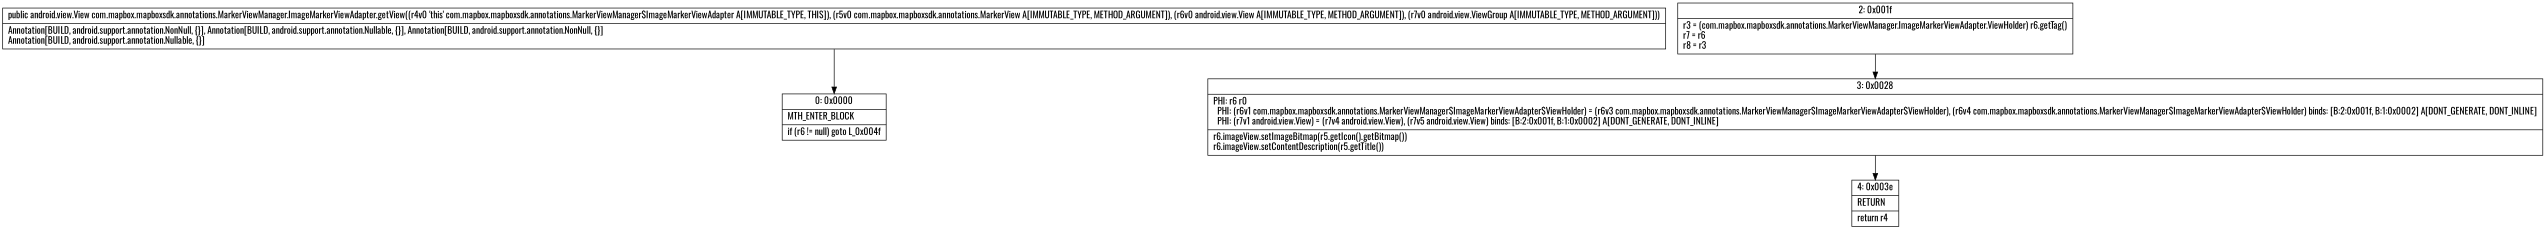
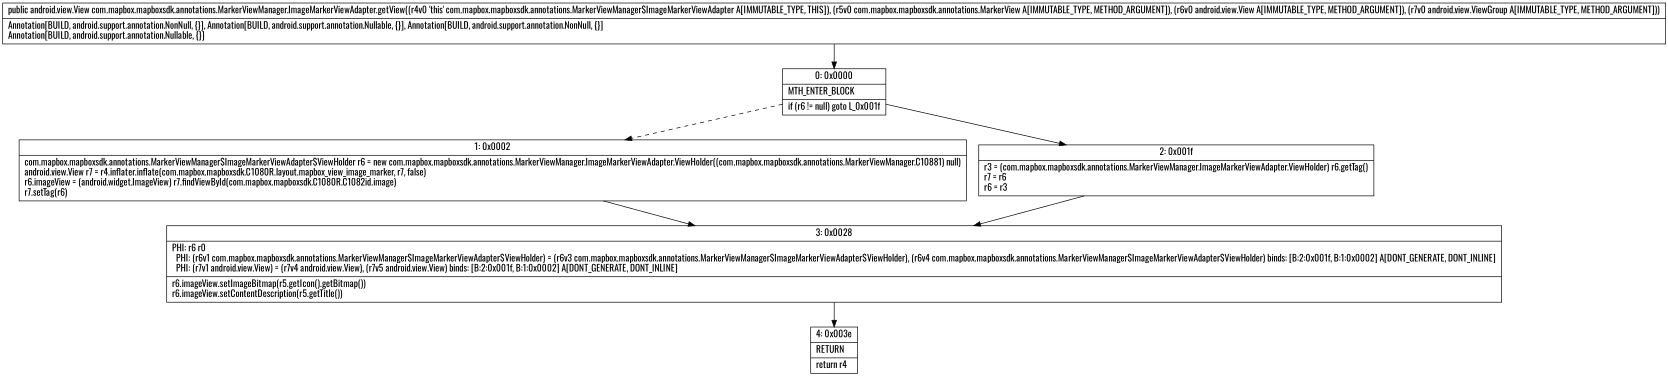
(1695, 46) -> (996, 188)
none -> (973, 124)
(834, 132) -> (834, 107)
none -> (493, 170)
